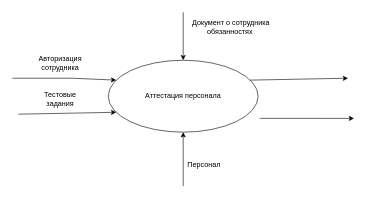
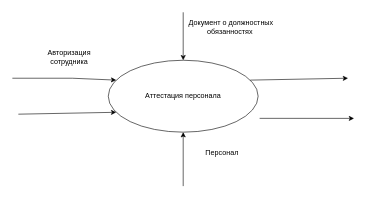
(231, 27) -> (231, 27)
(60, 63) -> (69, 57)
(60, 99) -> none
(204, 165) -> (222, 153)
